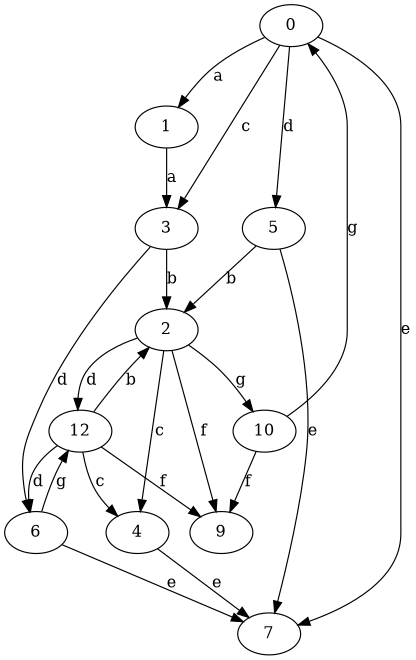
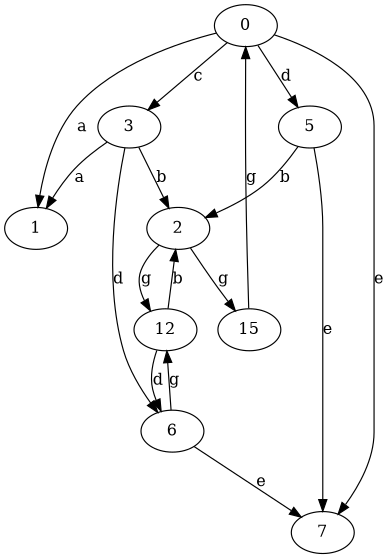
(167, 172) -> (77, 167)
(92, 380) -> (147, 279)
(265, 431) -> (249, 330)
(138, 533) -> none
(221, 533) -> none
